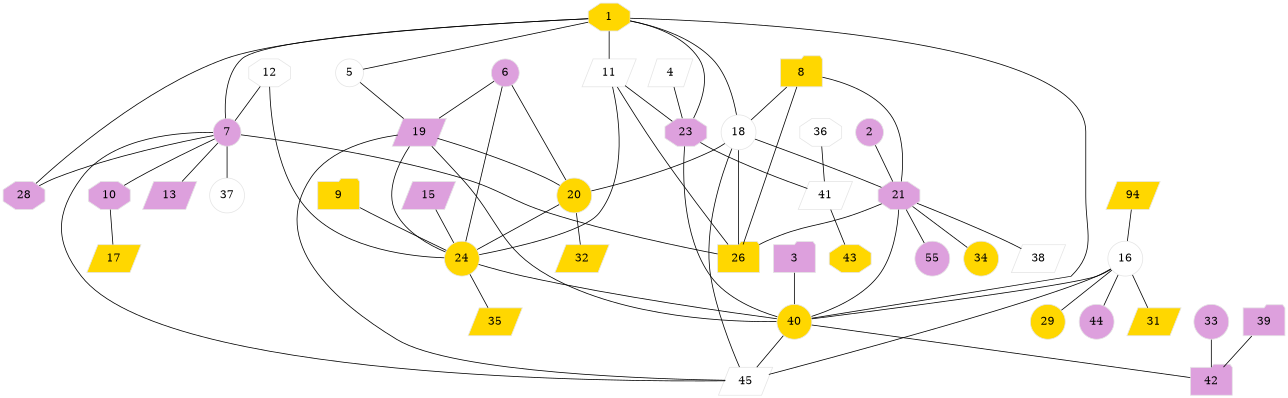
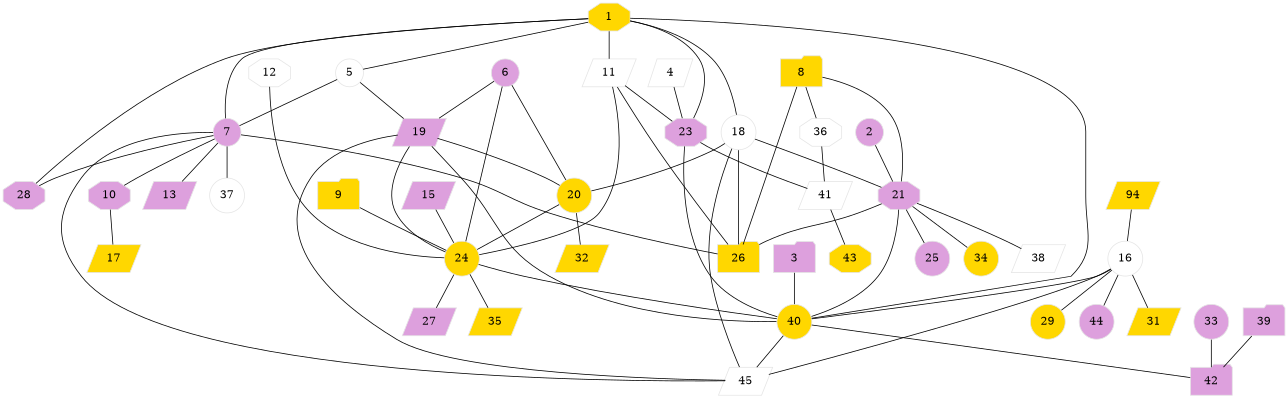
(248, 104) -> (288, 103)
(769, 104) -> (811, 103)
(932, 259) -> (932, 259)
none -> (429, 322)
